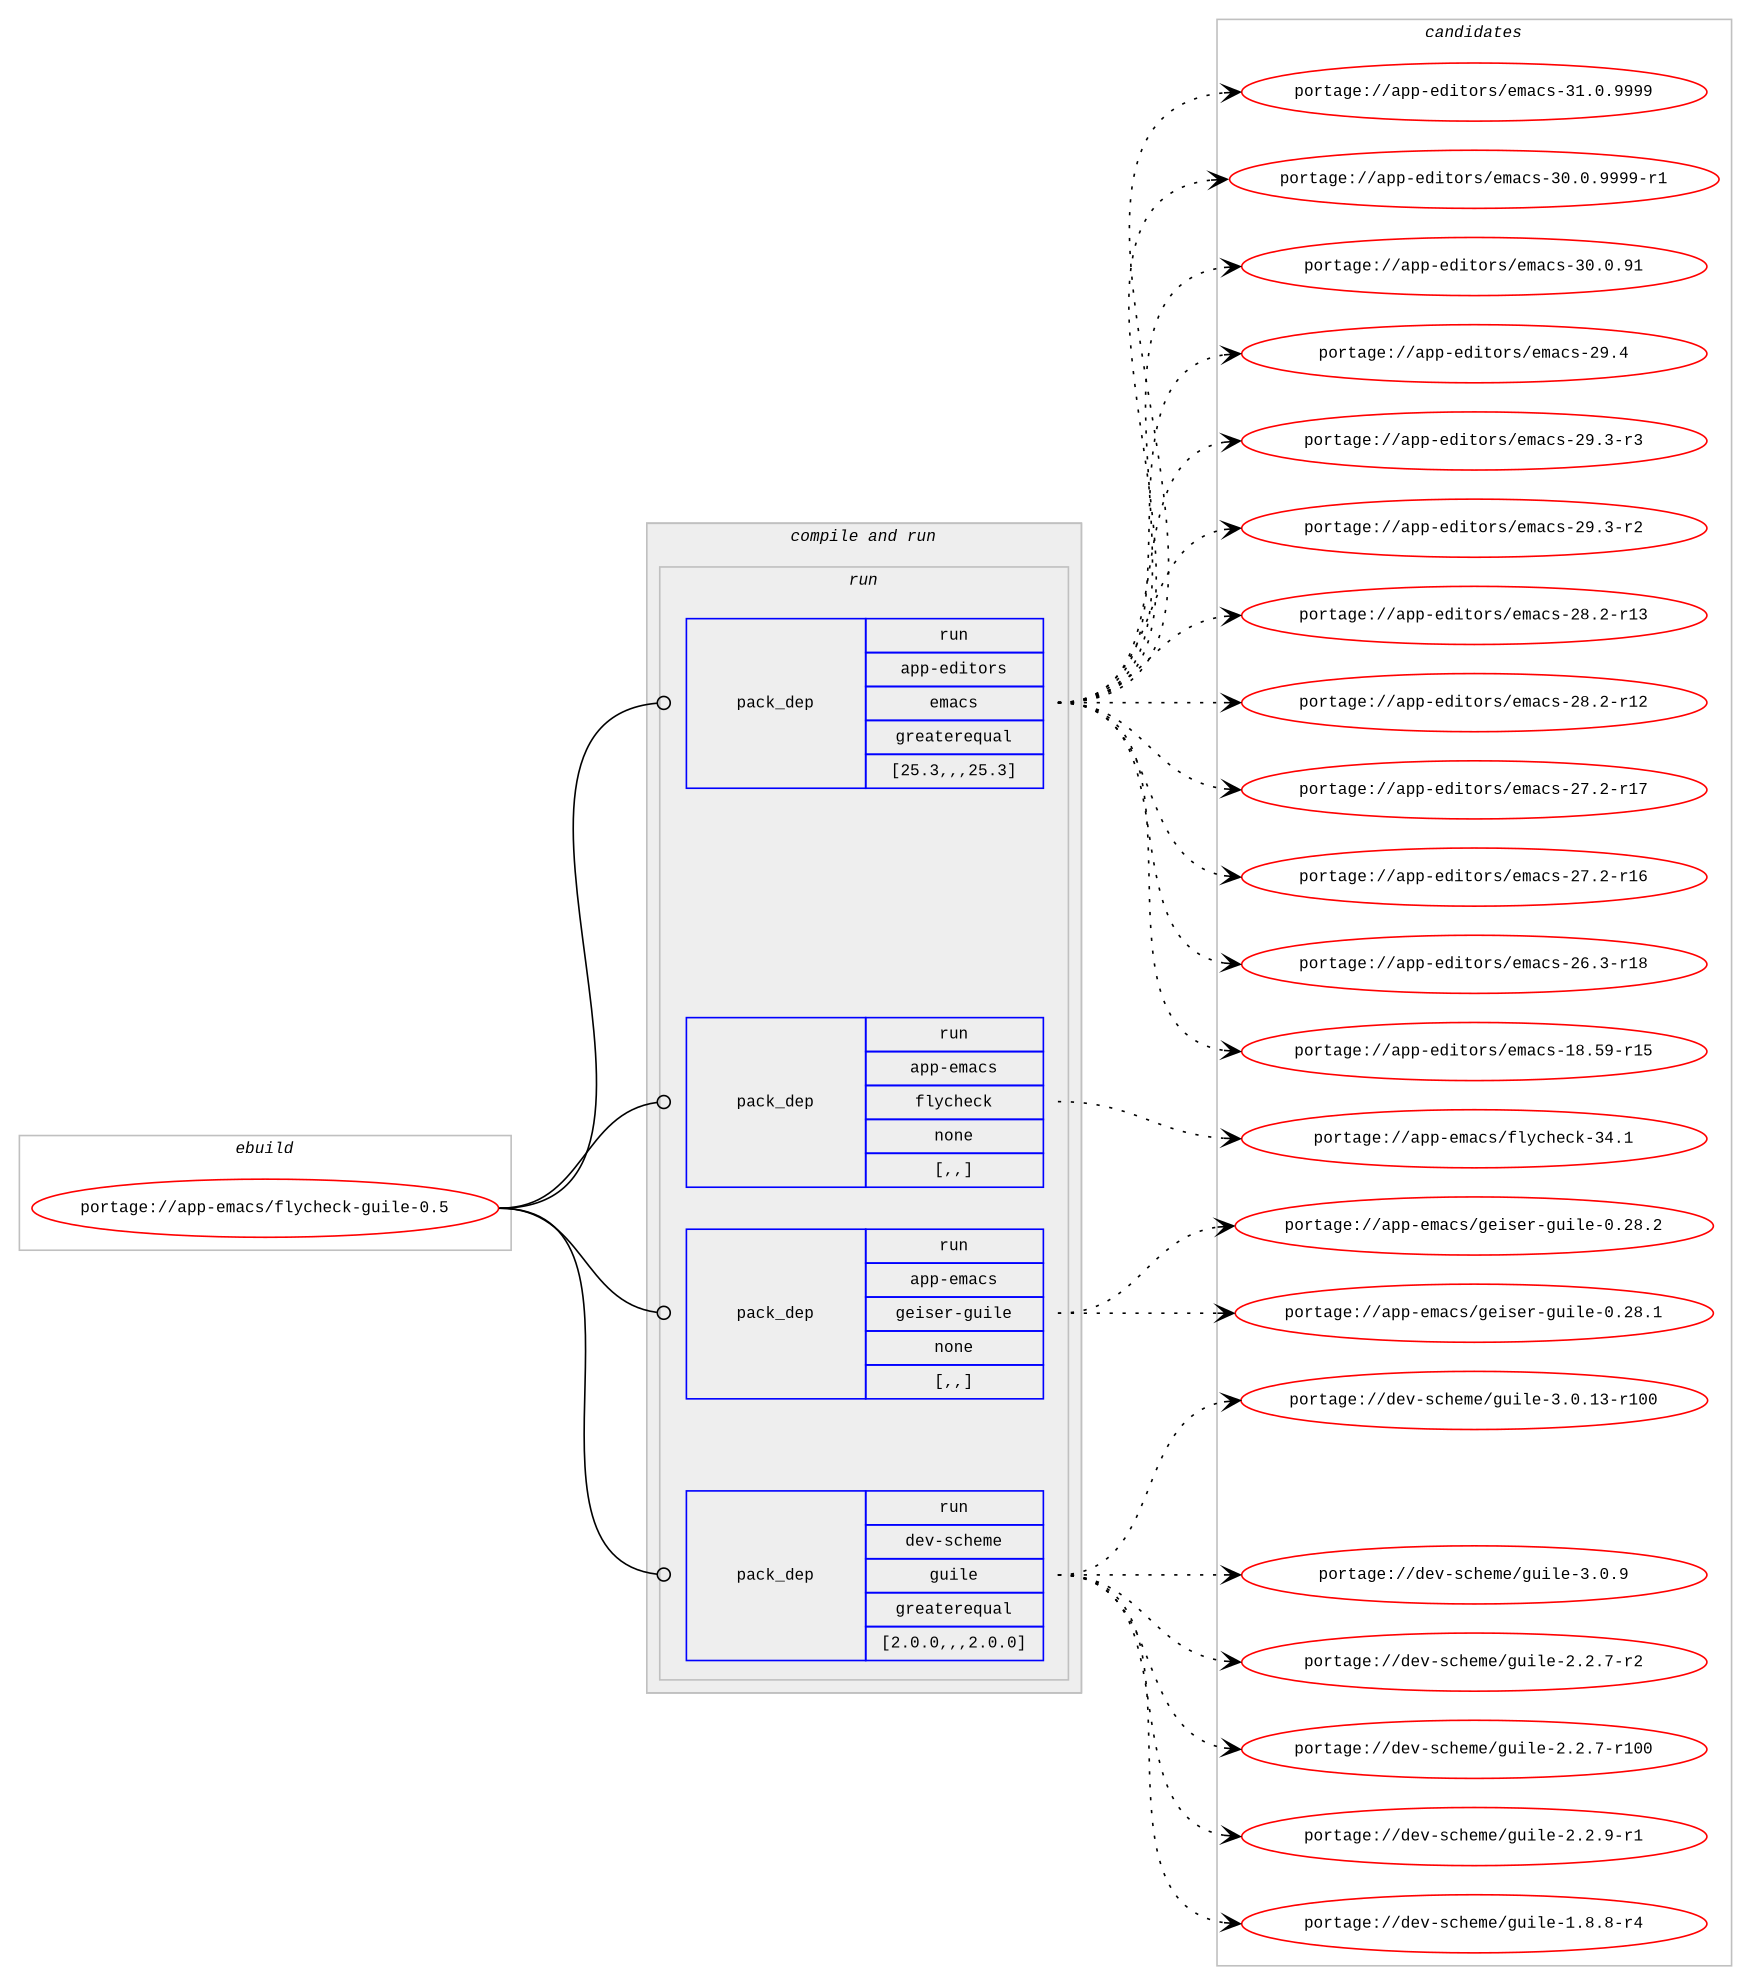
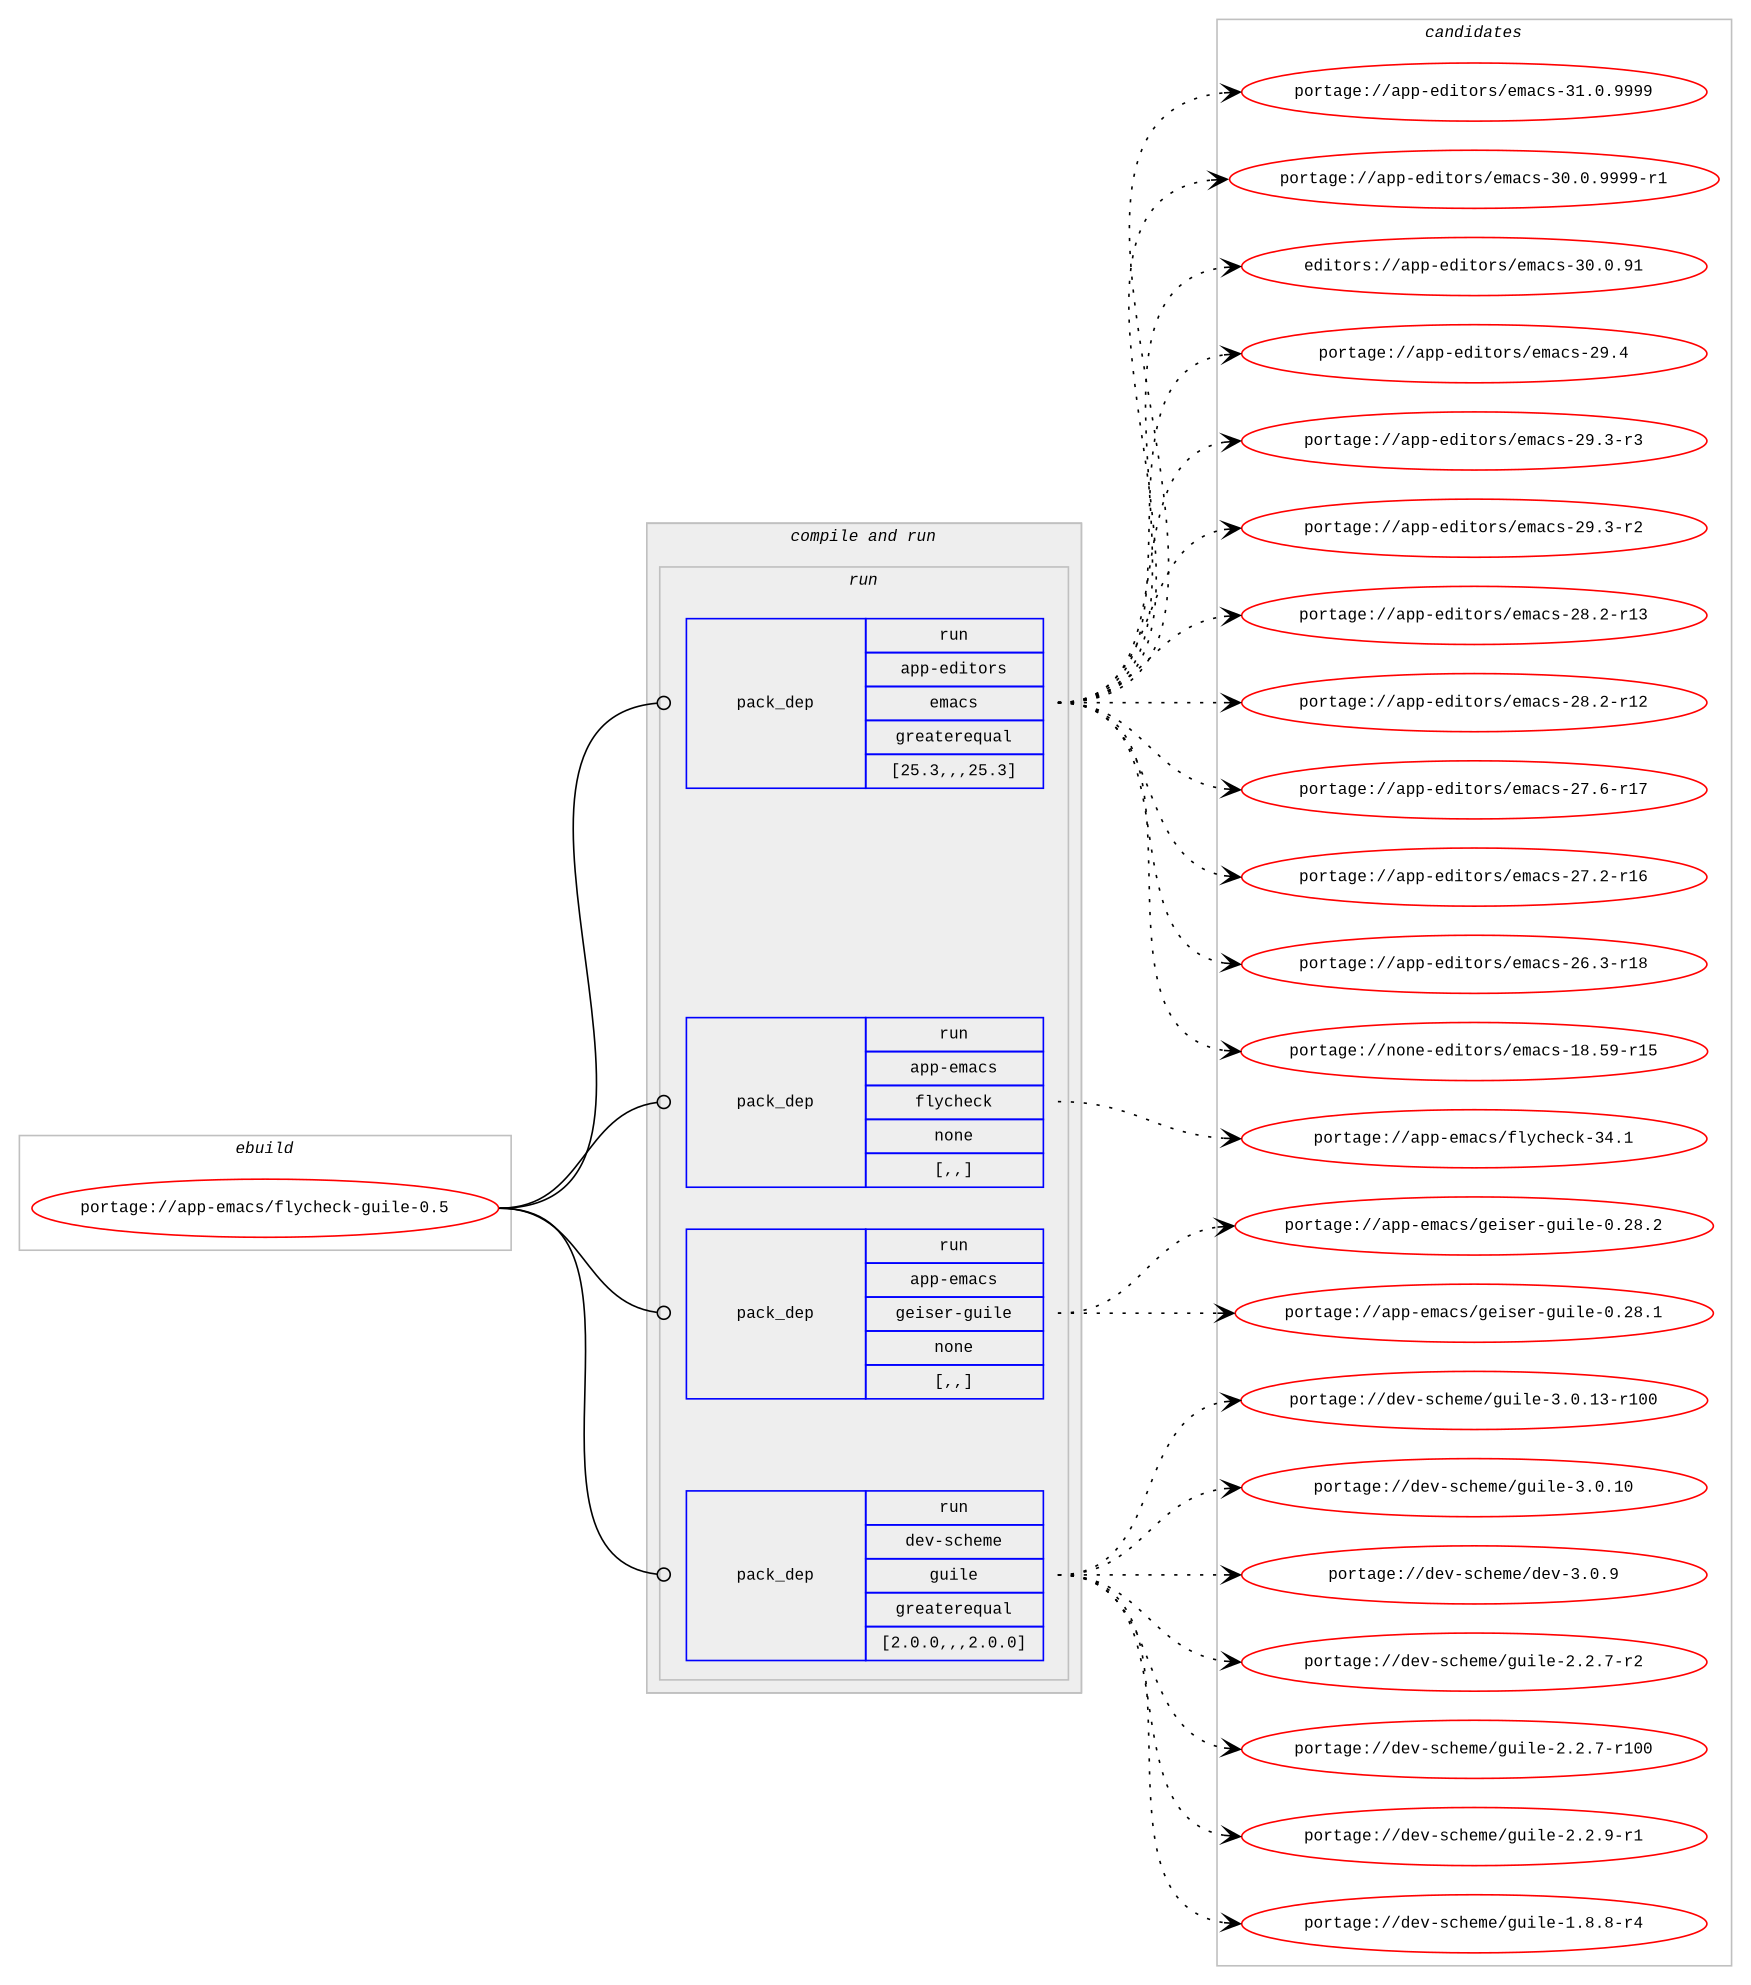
(1474, 267) -> (1474, 267)
(1474, 790) -> (1474, 790)
(1474, 1052) -> (1474, 1052)
none -> (1474, 1488)
(1474, 1575) -> (1474, 1575)
